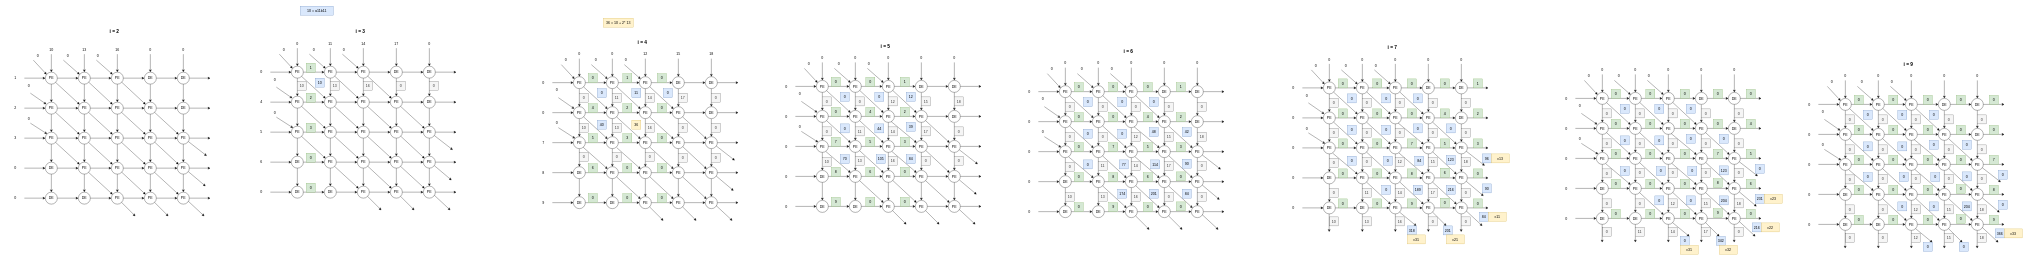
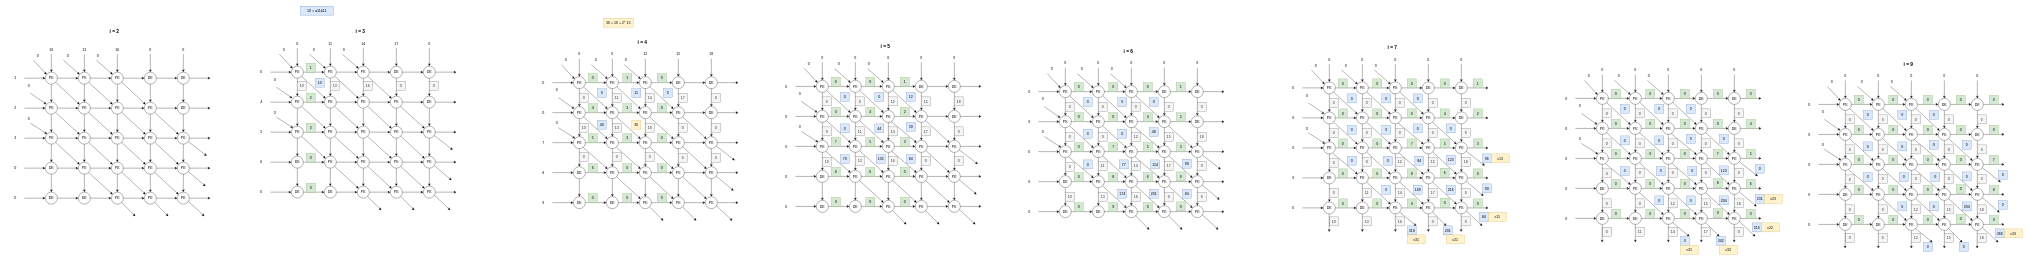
(1187, 132) -> none
